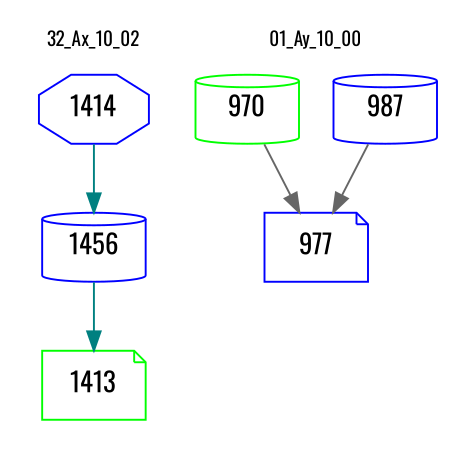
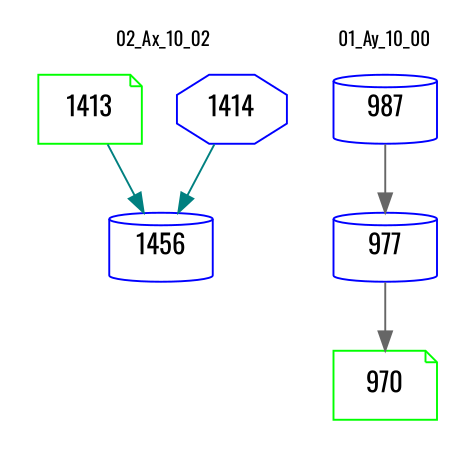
(94, 41) -> (163, 41)
(247, 109) -> (385, 385)
(277, 170) -> (385, 307)
(316, 247) -> (385, 247)
(94, 307) -> (121, 170)
